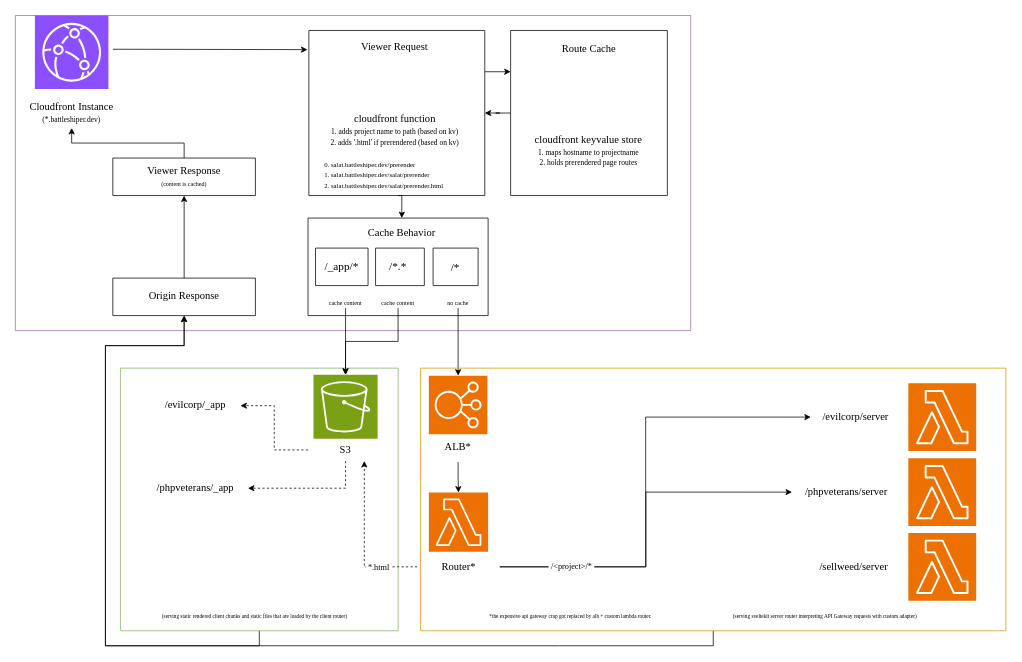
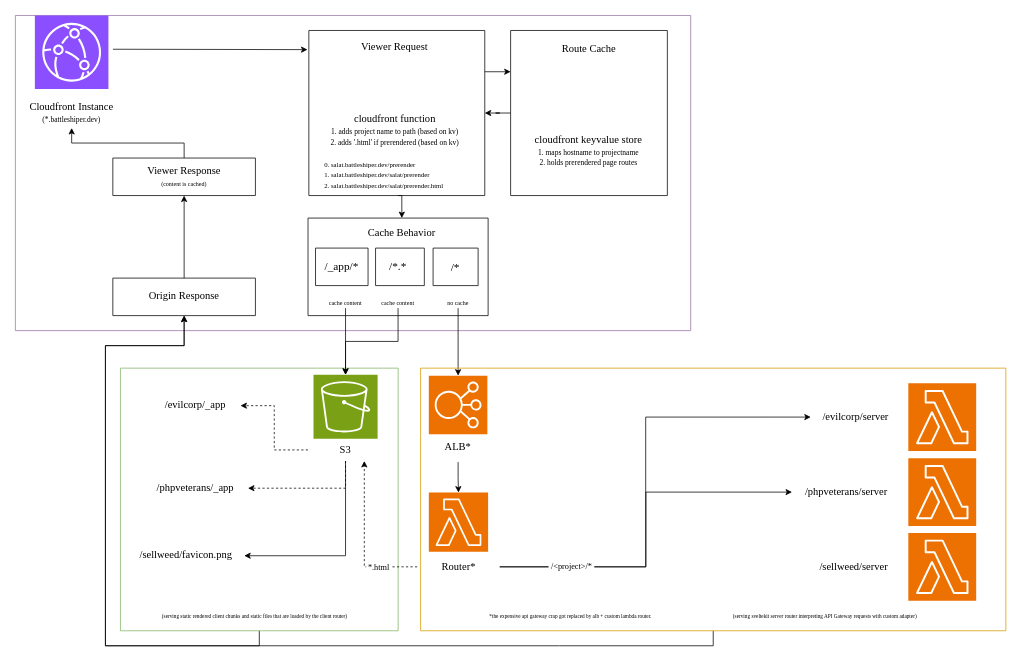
none -> (186, 555)
none -> (330, 555)
